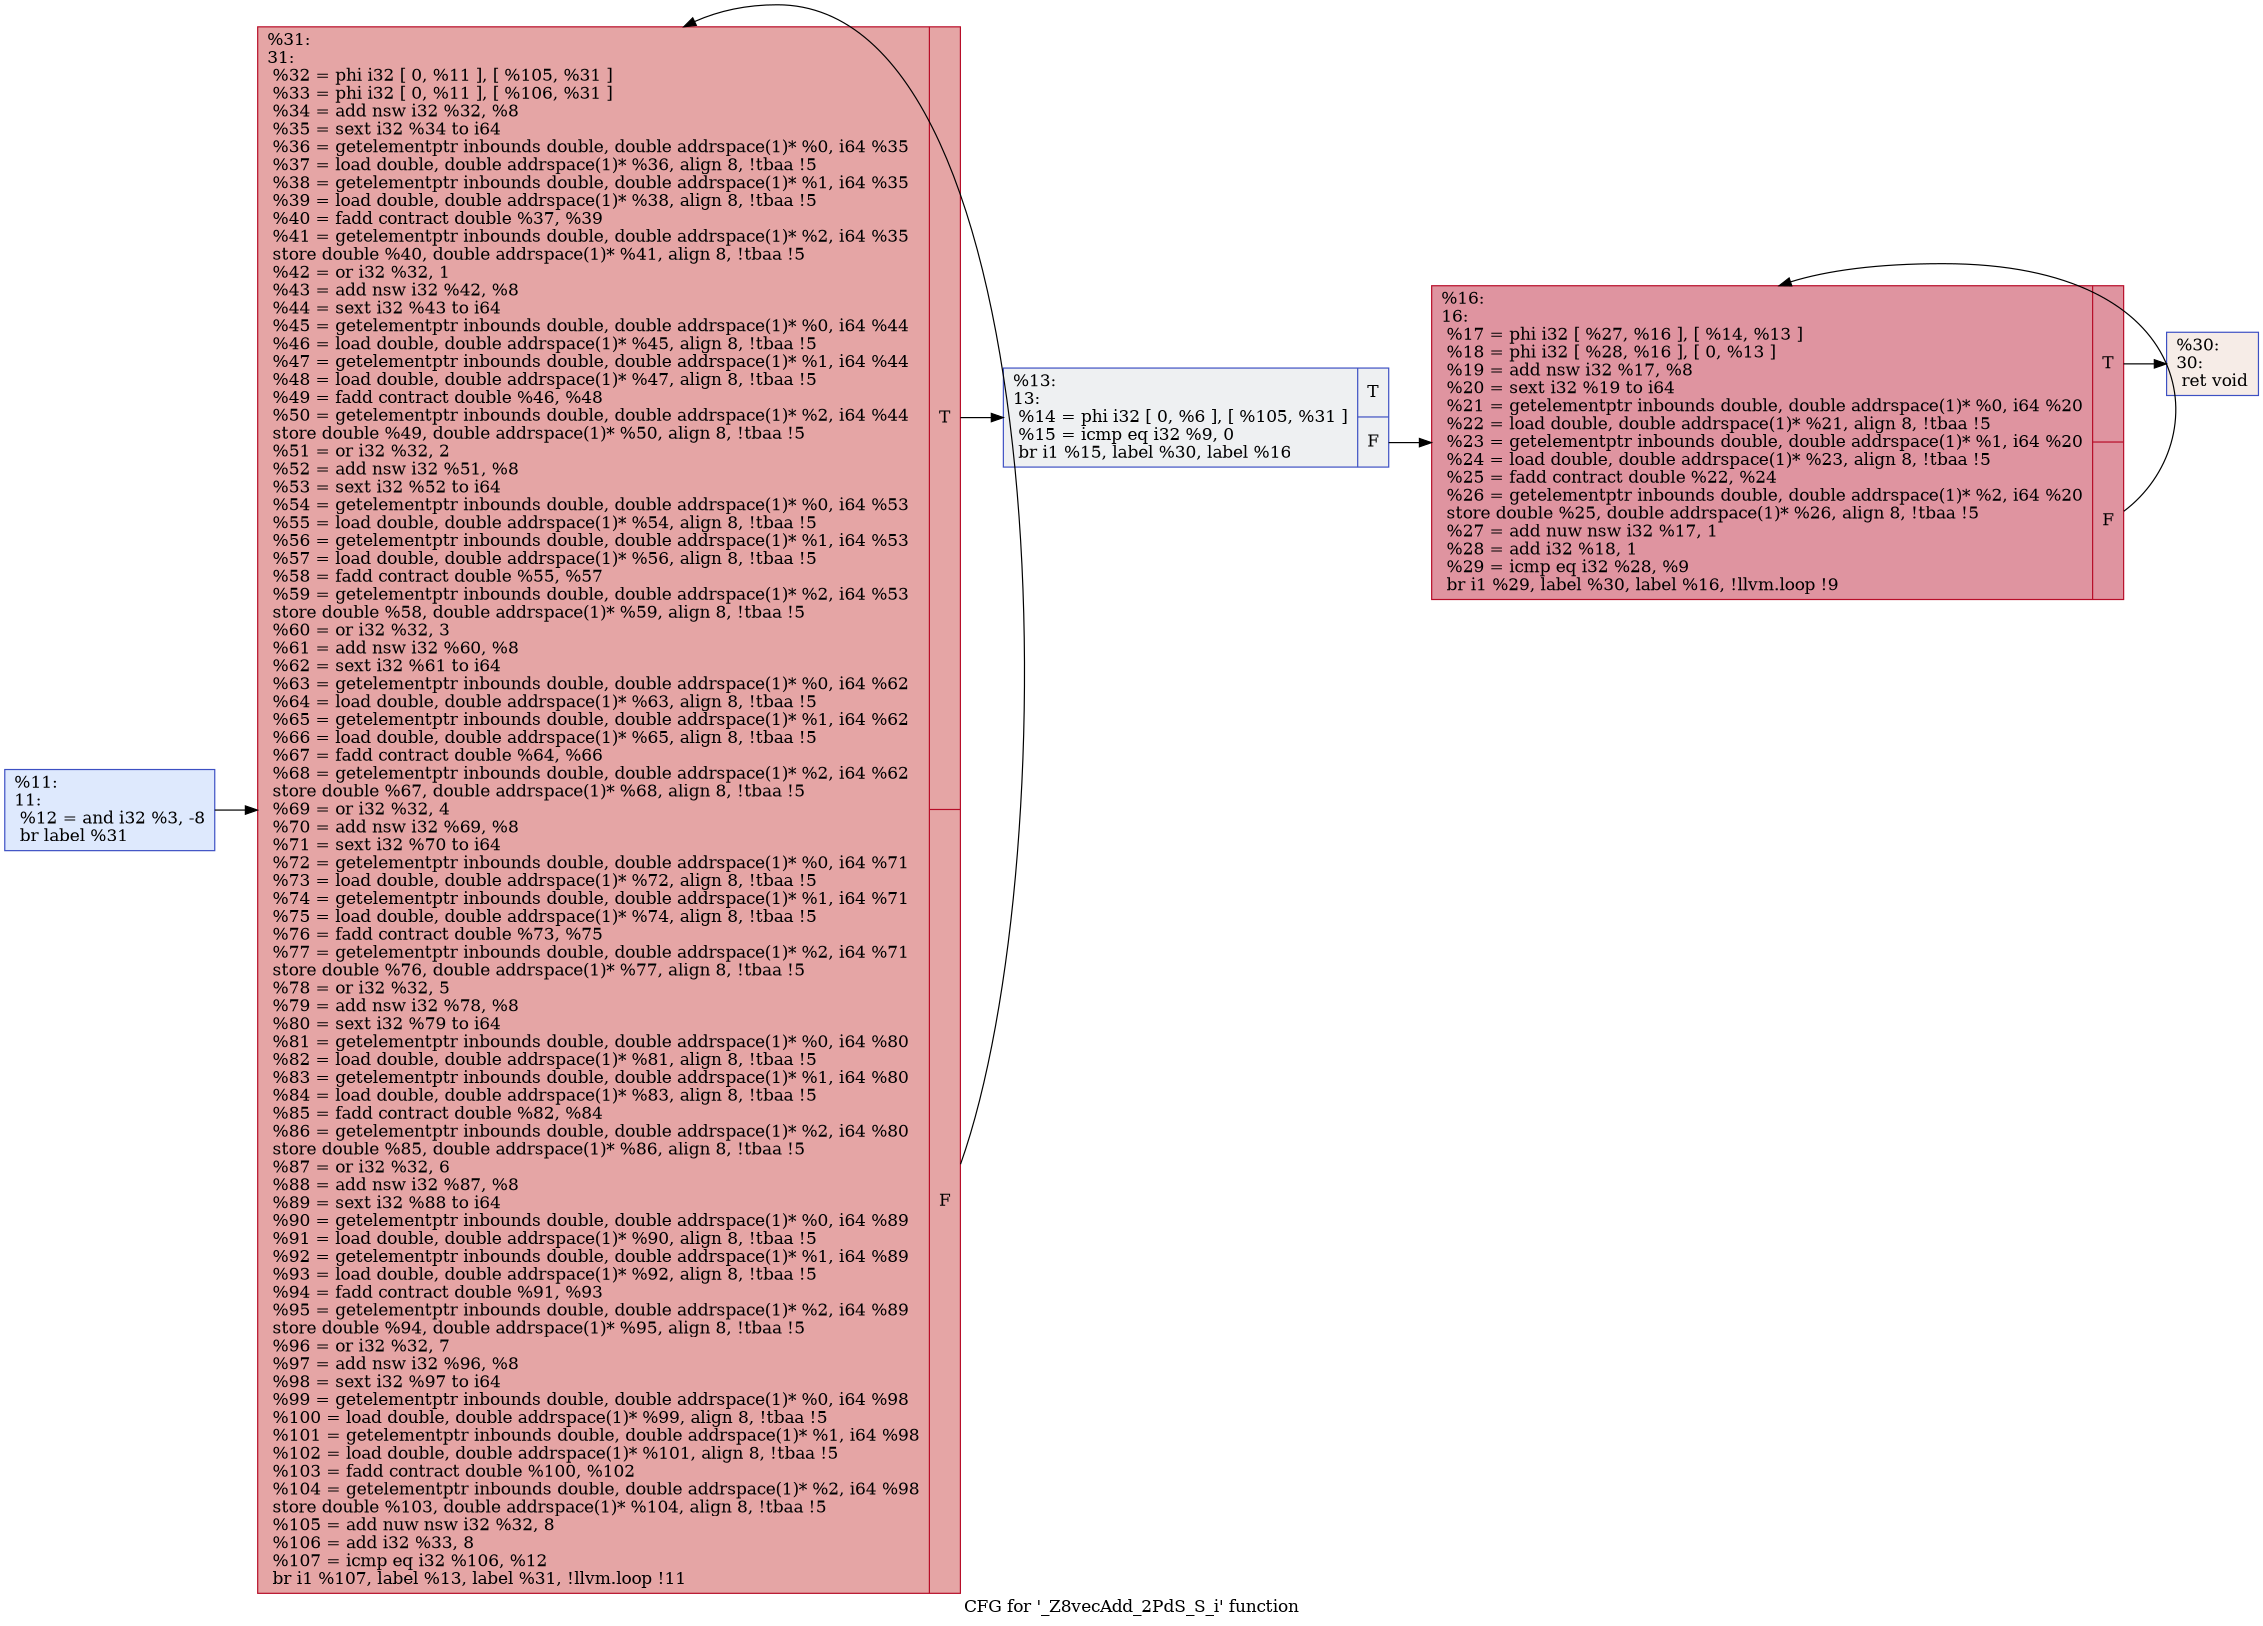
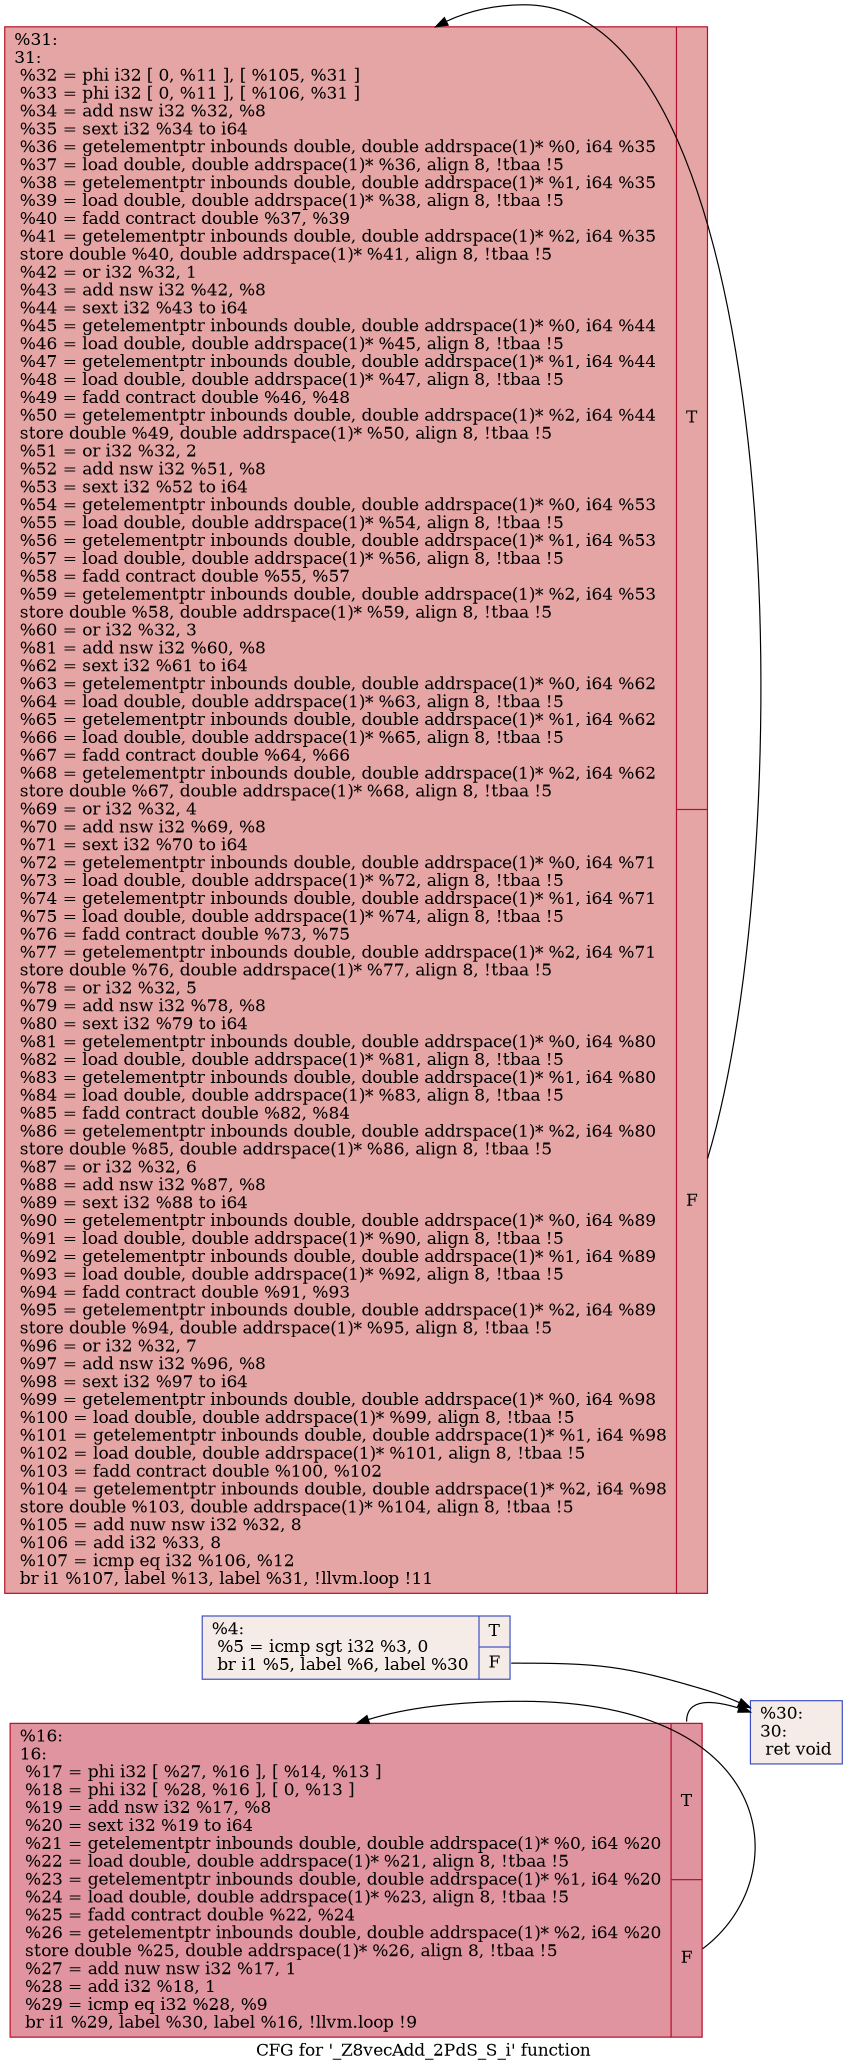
(1196, 418) -> none
(393, 648) -> (140, 648)
(110, 810) -> none
none -> (356, 1648)
